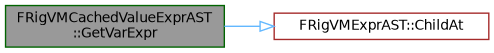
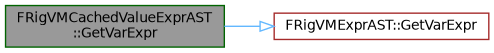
(381, 26) -> (381, 26)
